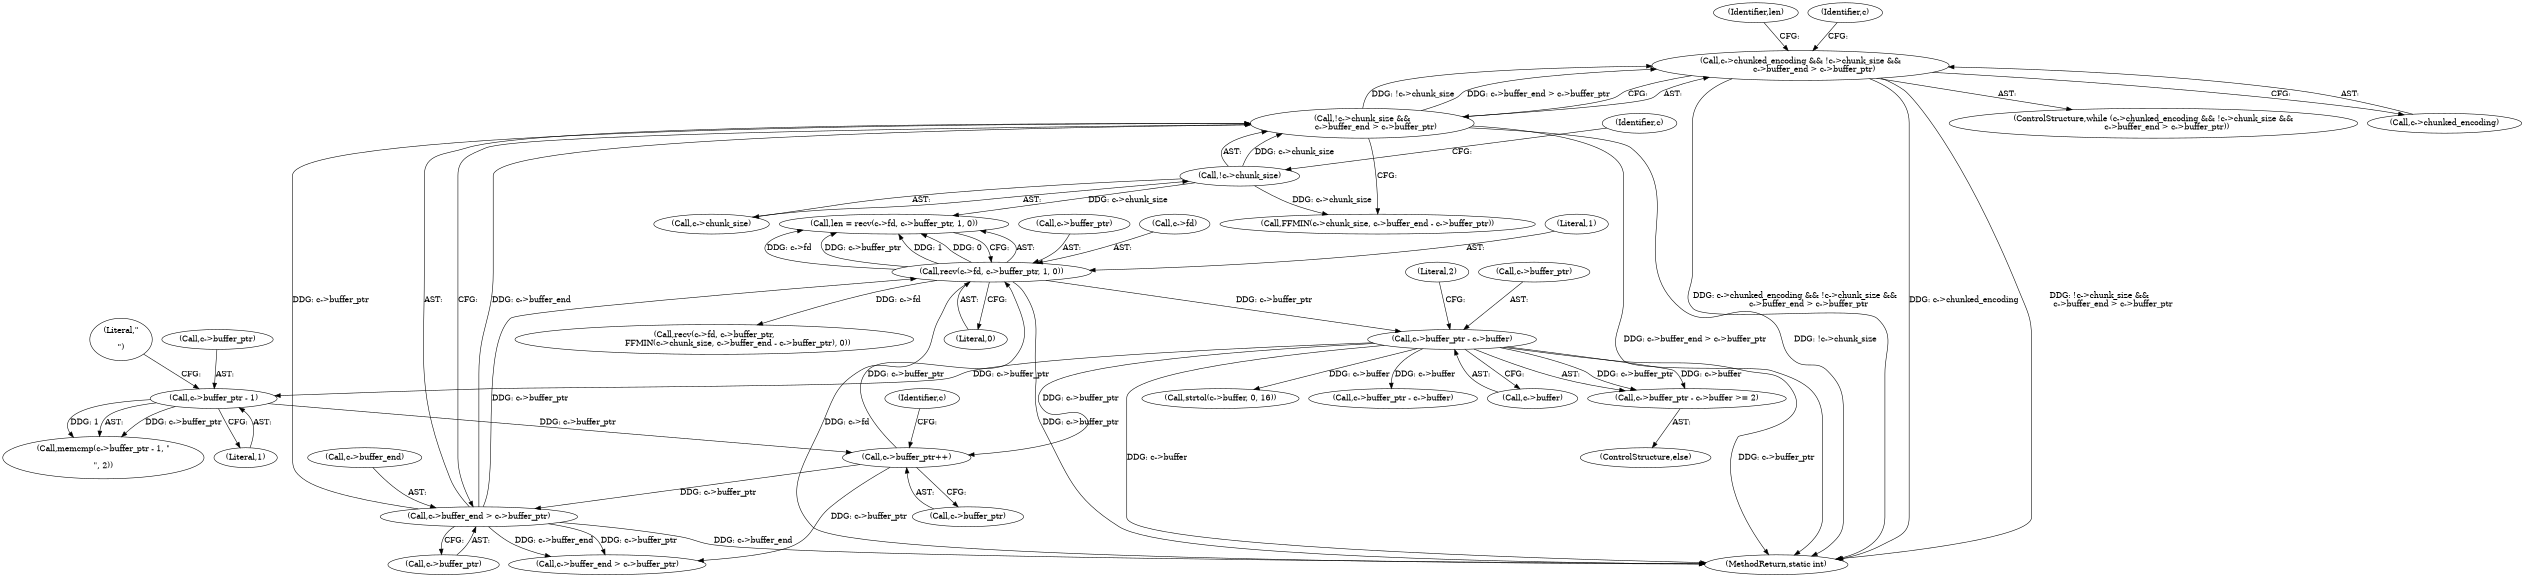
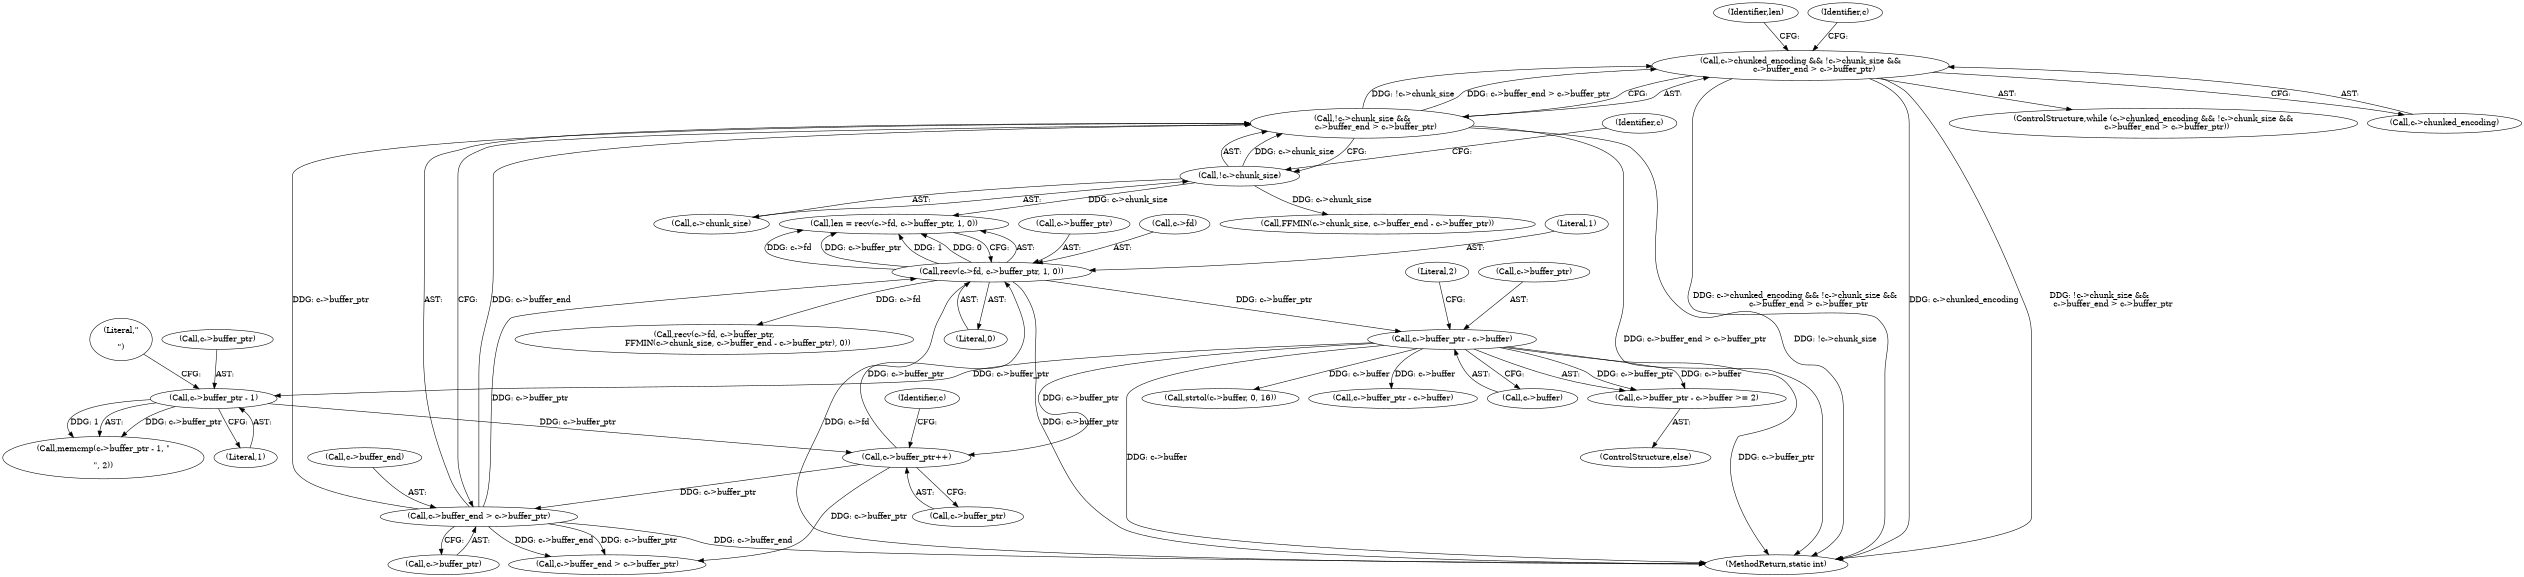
(1376, 173) -> (1330, 160)
(999, 300) -> (999, 300)
